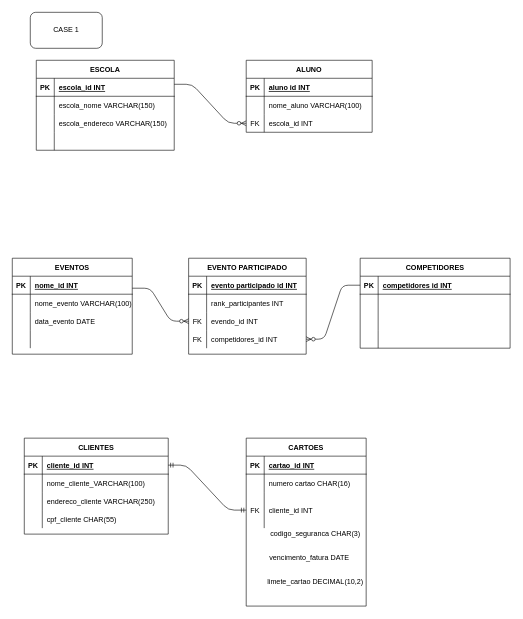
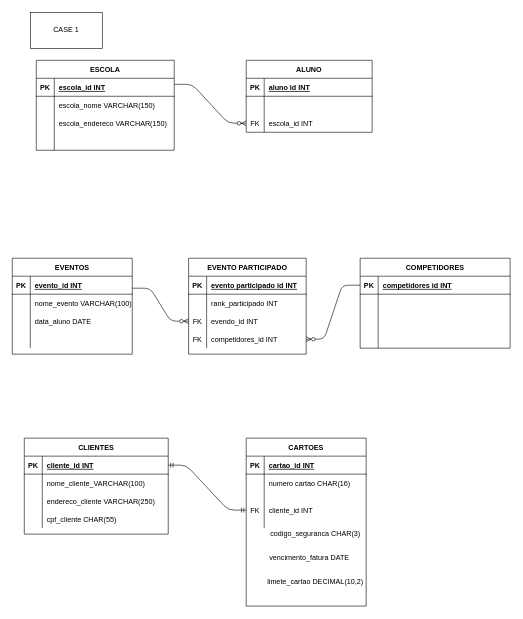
(66, 30) -> (66, 30)
(318, 105) -> none
(55, 286) -> (59, 286)
(253, 304) -> (249, 304)
(66, 322) -> (63, 322)
